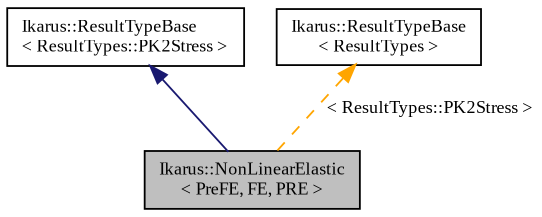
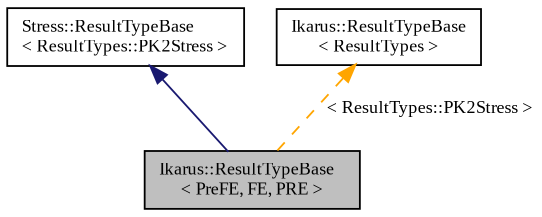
(126, 37) -> (126, 37)
(252, 180) -> (252, 180)
